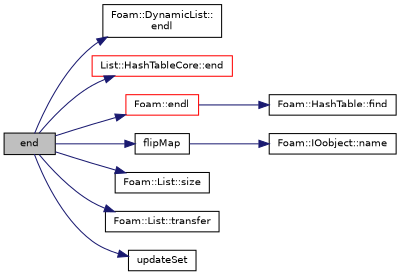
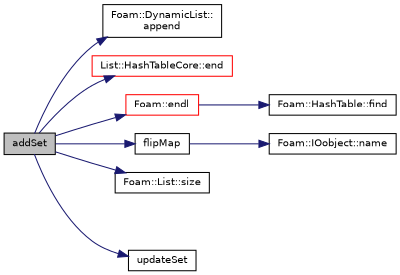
(162, 21) -> (162, 21)
(30, 144) -> (30, 144)
(162, 222) -> none
